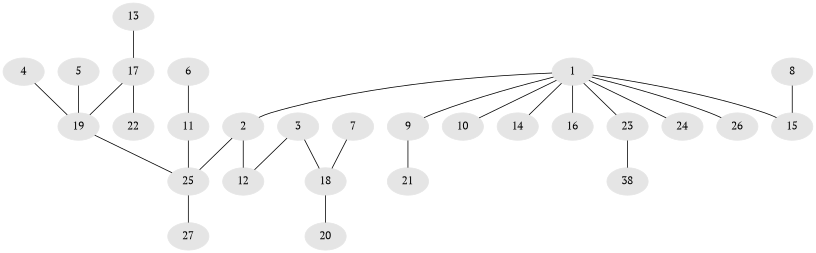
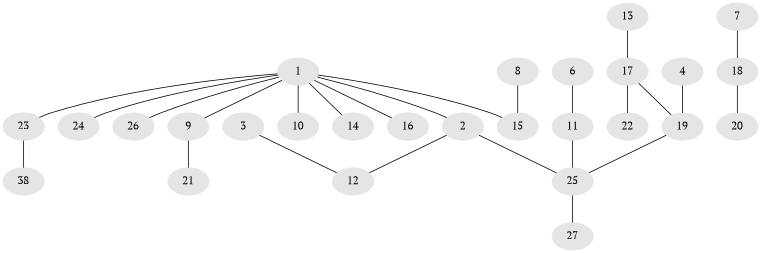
(79, 72) -> none
(312, 154) -> none
